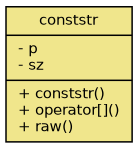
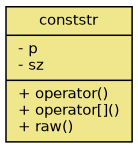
(62, 94) -> (64, 94)
